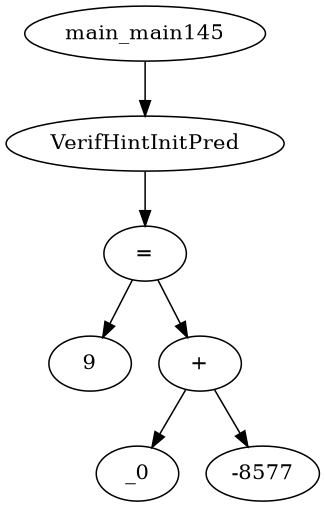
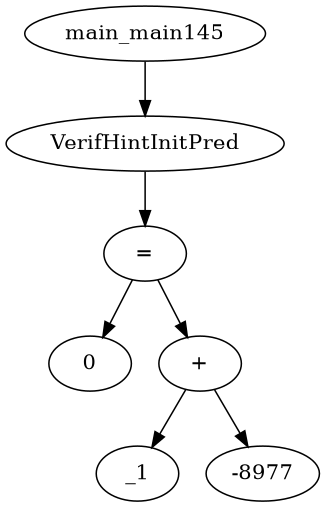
(90, 364) -> (90, 364)
(137, 474) -> (137, 474)
(263, 474) -> (263, 474)
